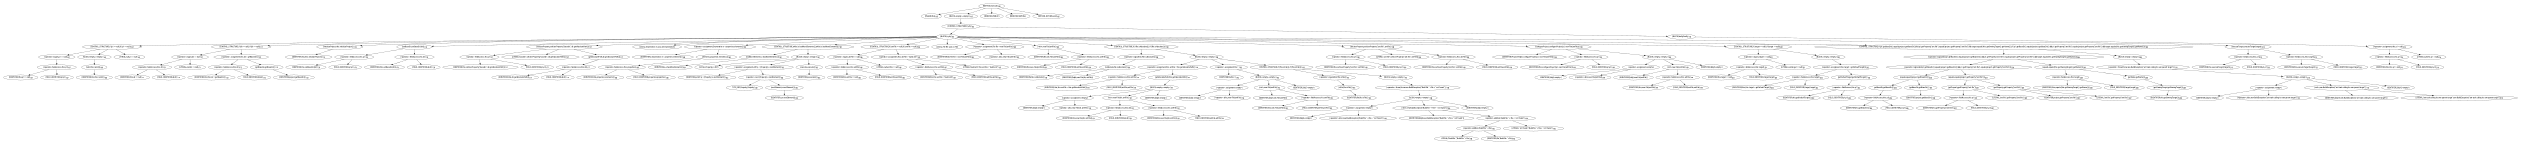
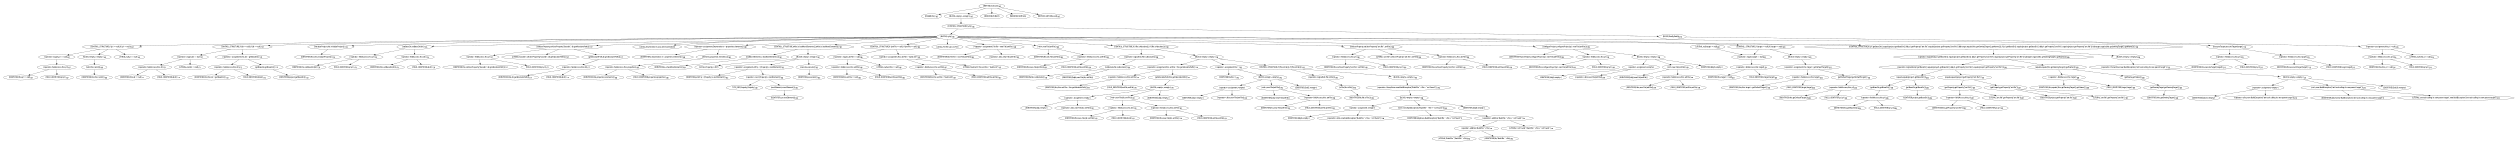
(1775, 62) -> (1729, 52)
